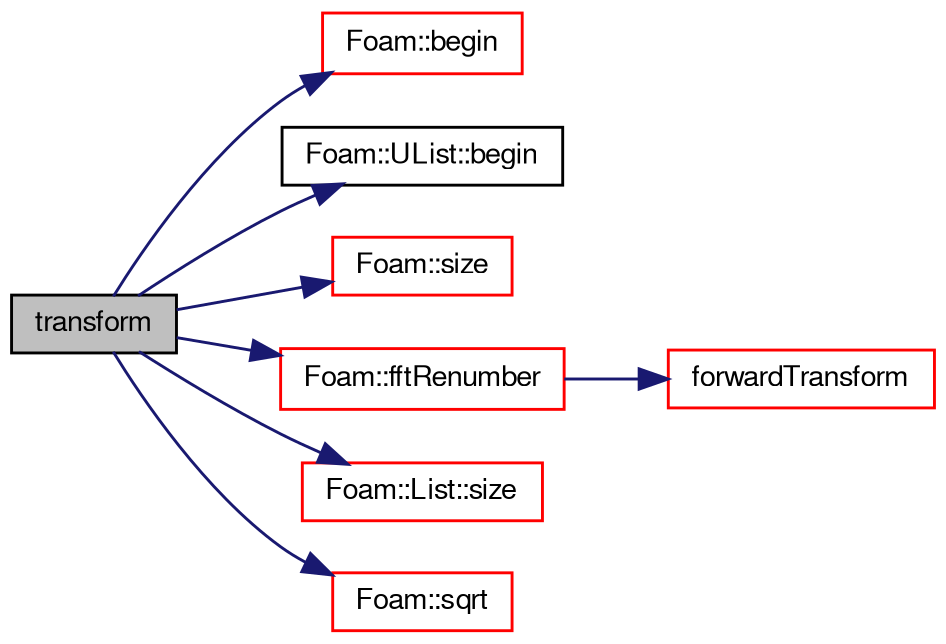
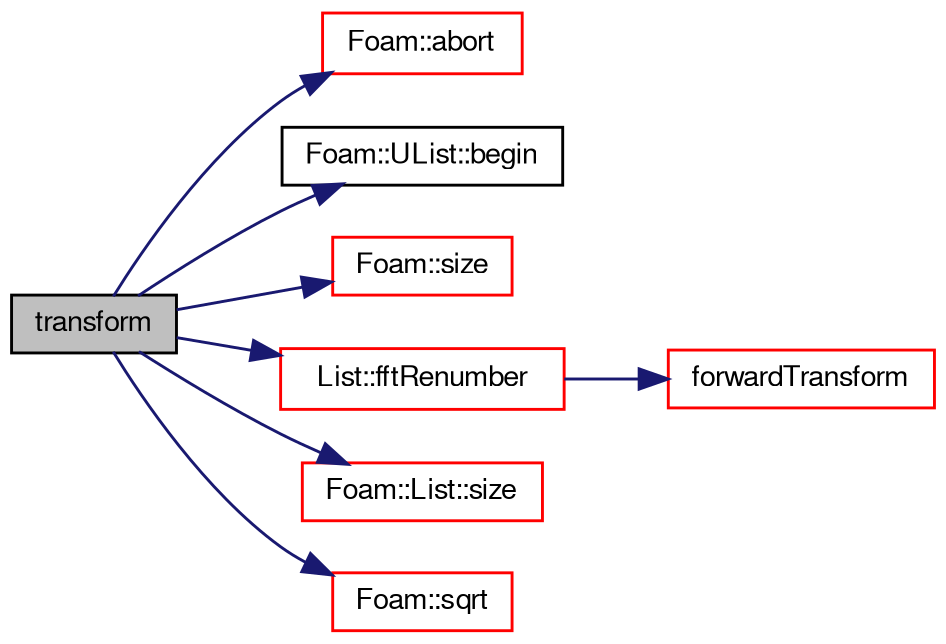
(422, 43) -> (422, 43)
(422, 379) -> (422, 379)
